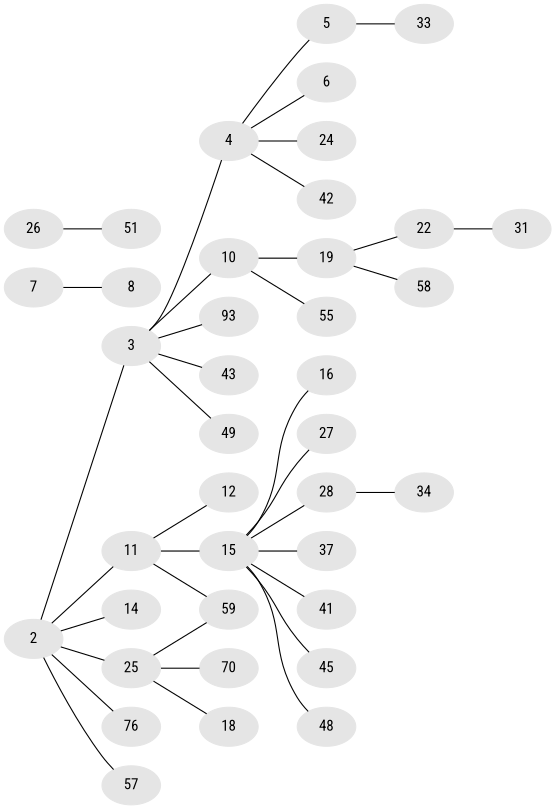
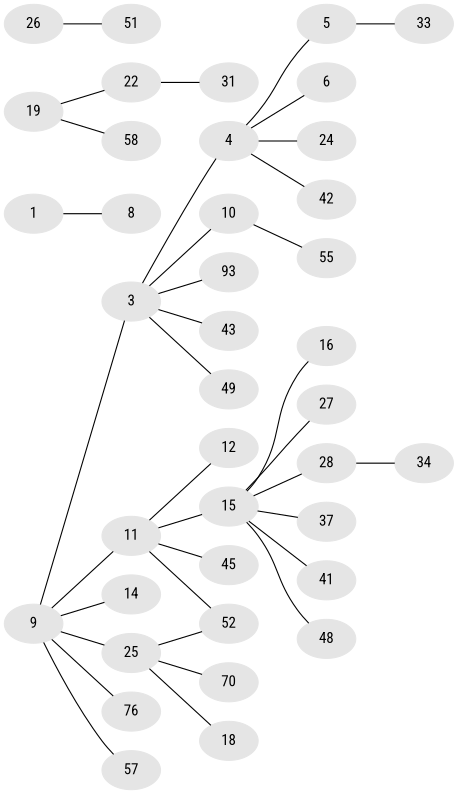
(278, 258) -> none
(34, 287) -> (34, 214)
(229, 610) -> (229, 624)
(279, 612) -> (180, 551)
(34, 639) -> (34, 624)
